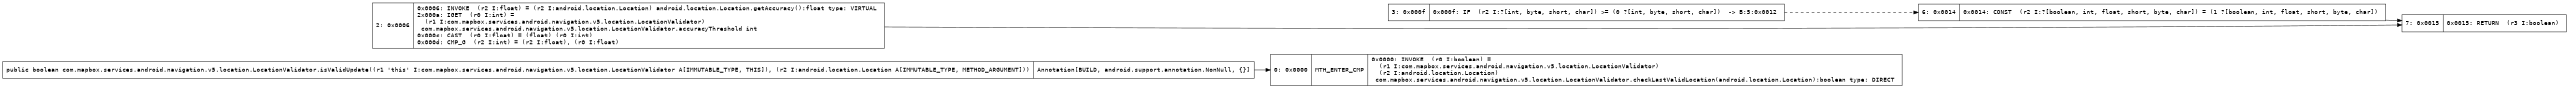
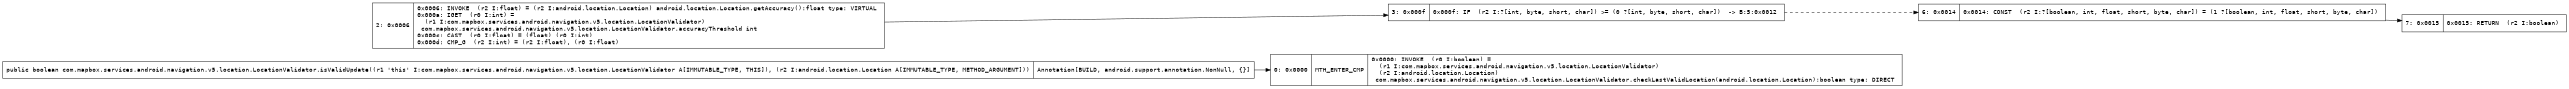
(468, 15) -> (468, 15)
(2505, 23) -> (2505, 23)
(1641, 28) -> (1134, 19)
